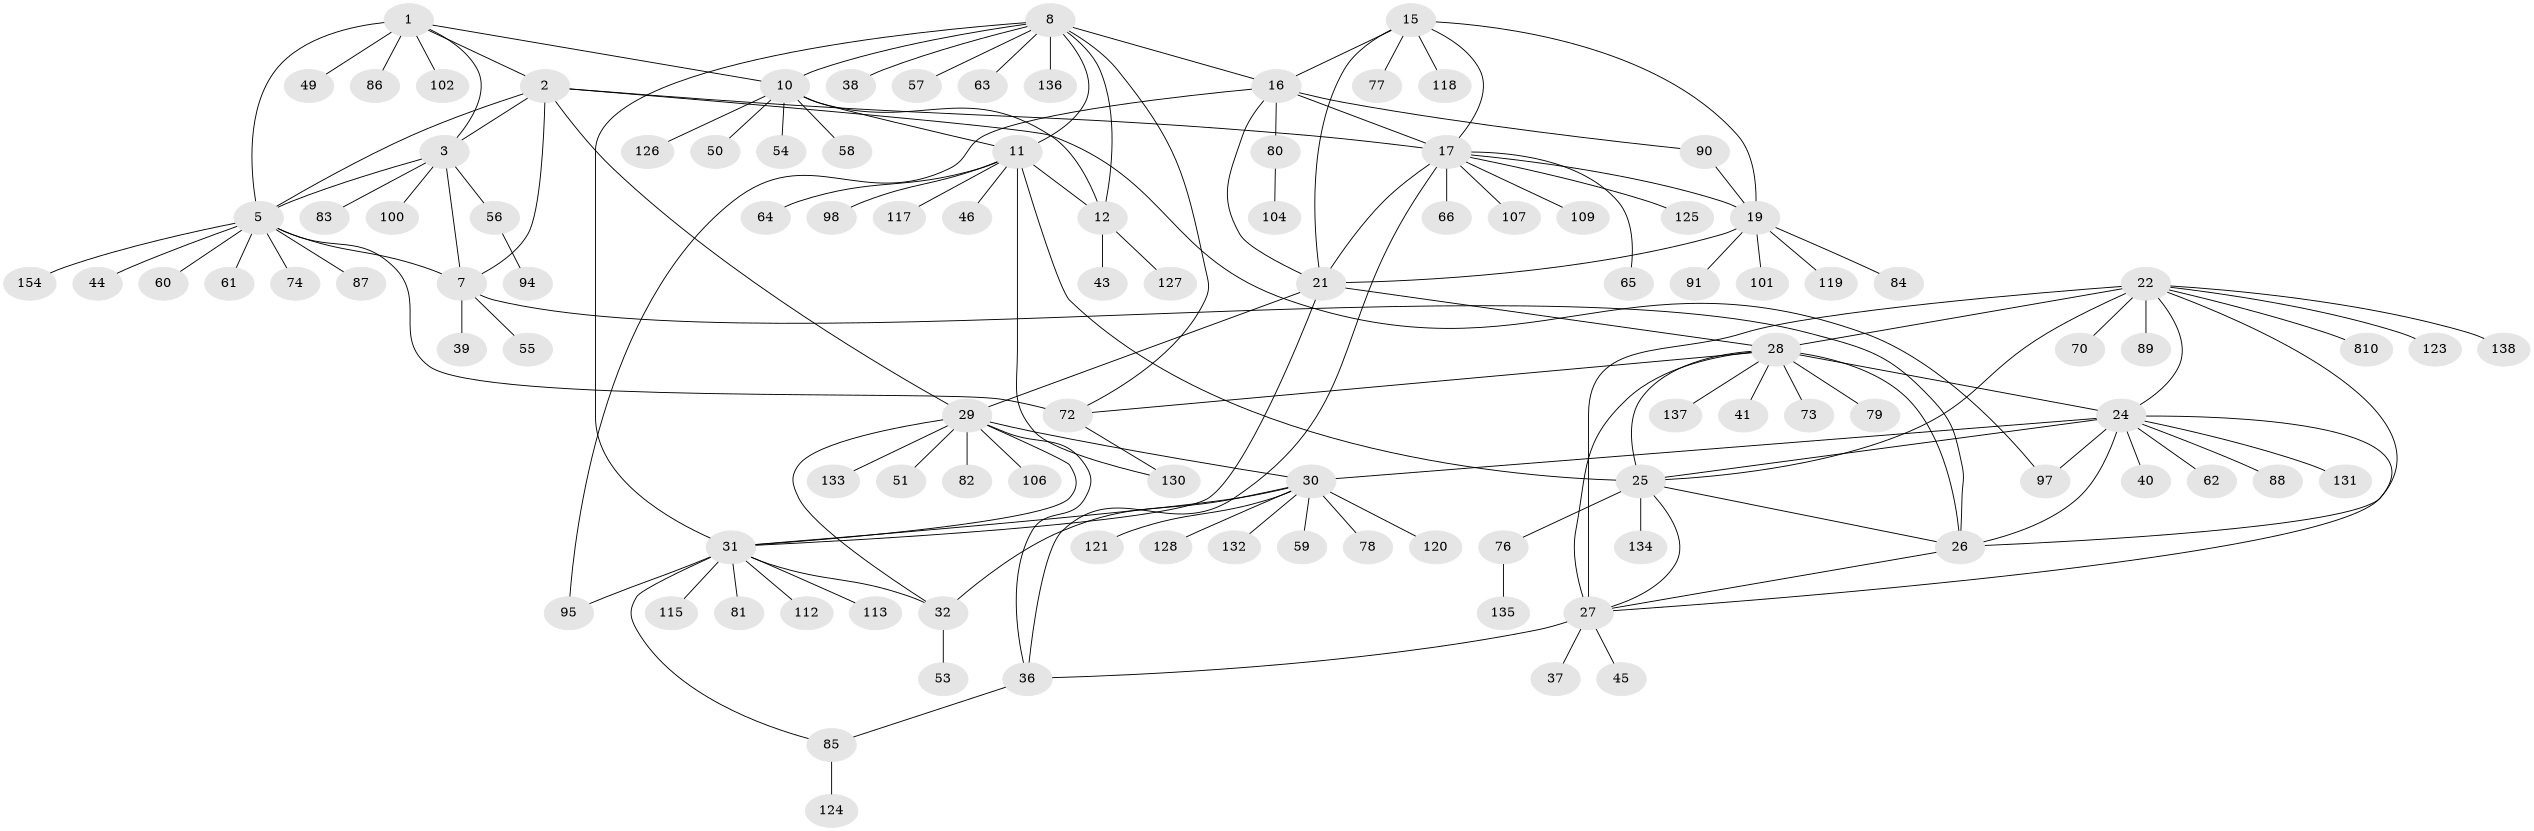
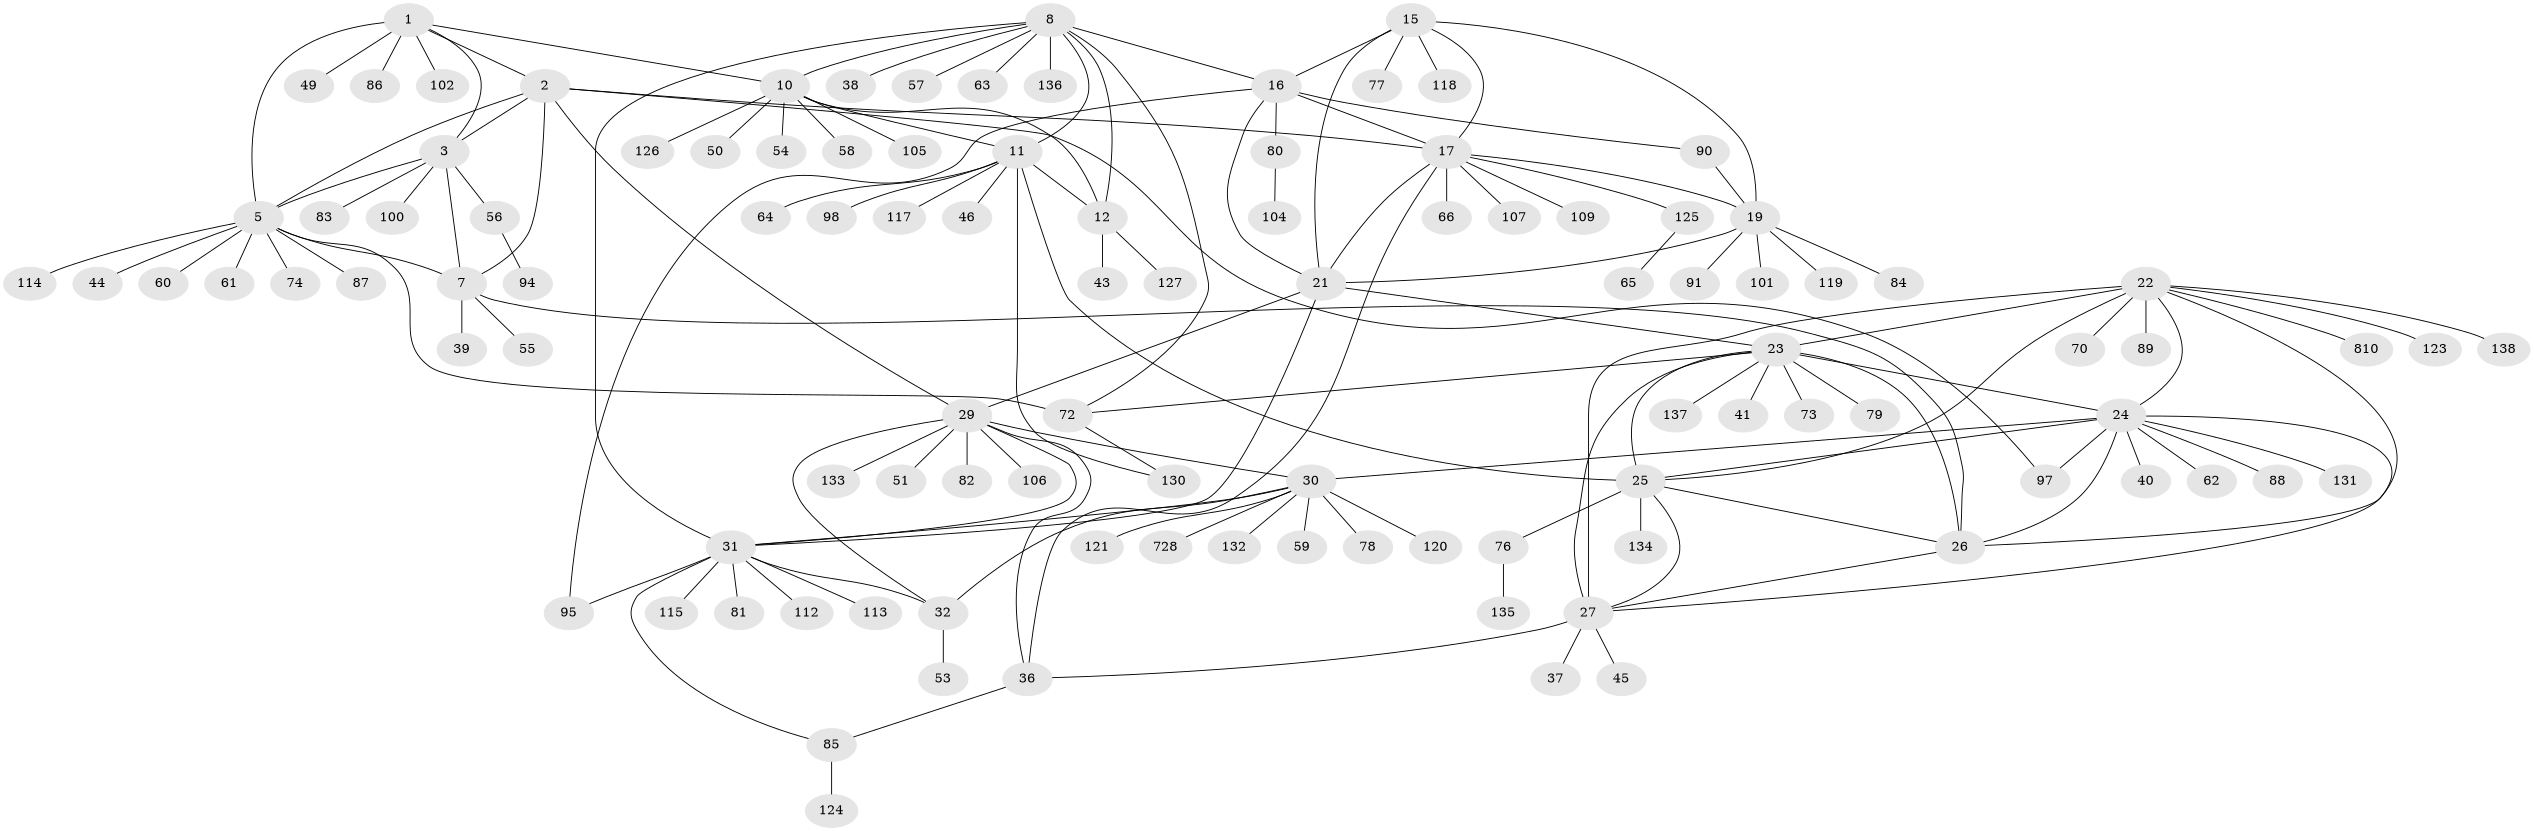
none -> (915, 152)
(1587, 177) -> (1652, 257)
(30, 284) -> (30, 284)
(1776, 350) -> (1776, 350)
(1166, 547) -> (1166, 547)
